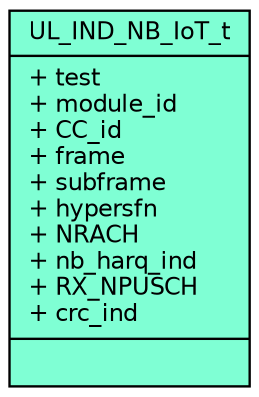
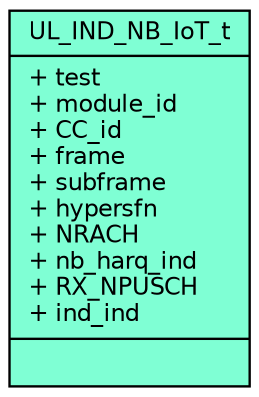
(83, 314) -> (84, 314)
